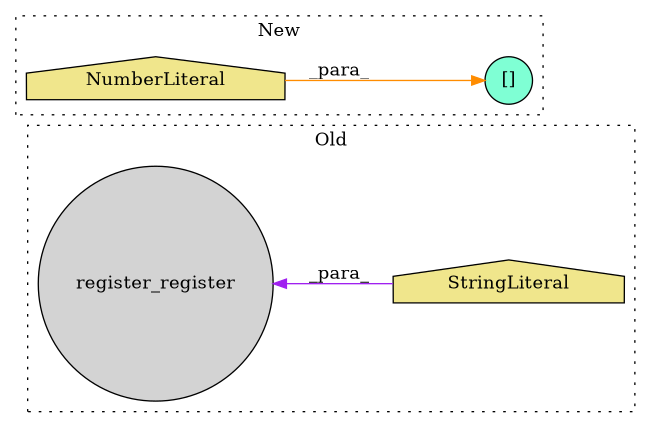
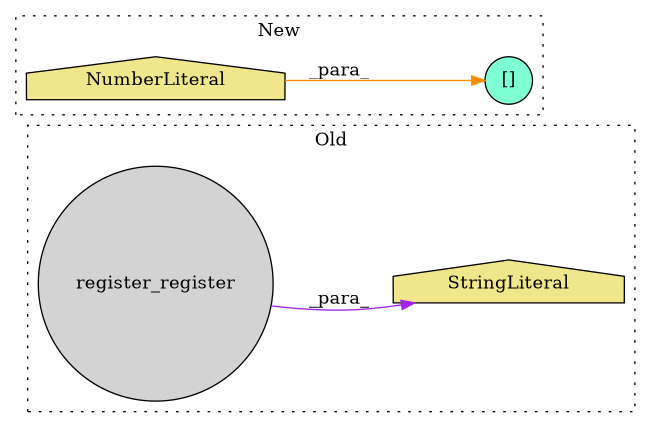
(340, 284) -> (337, 310)
